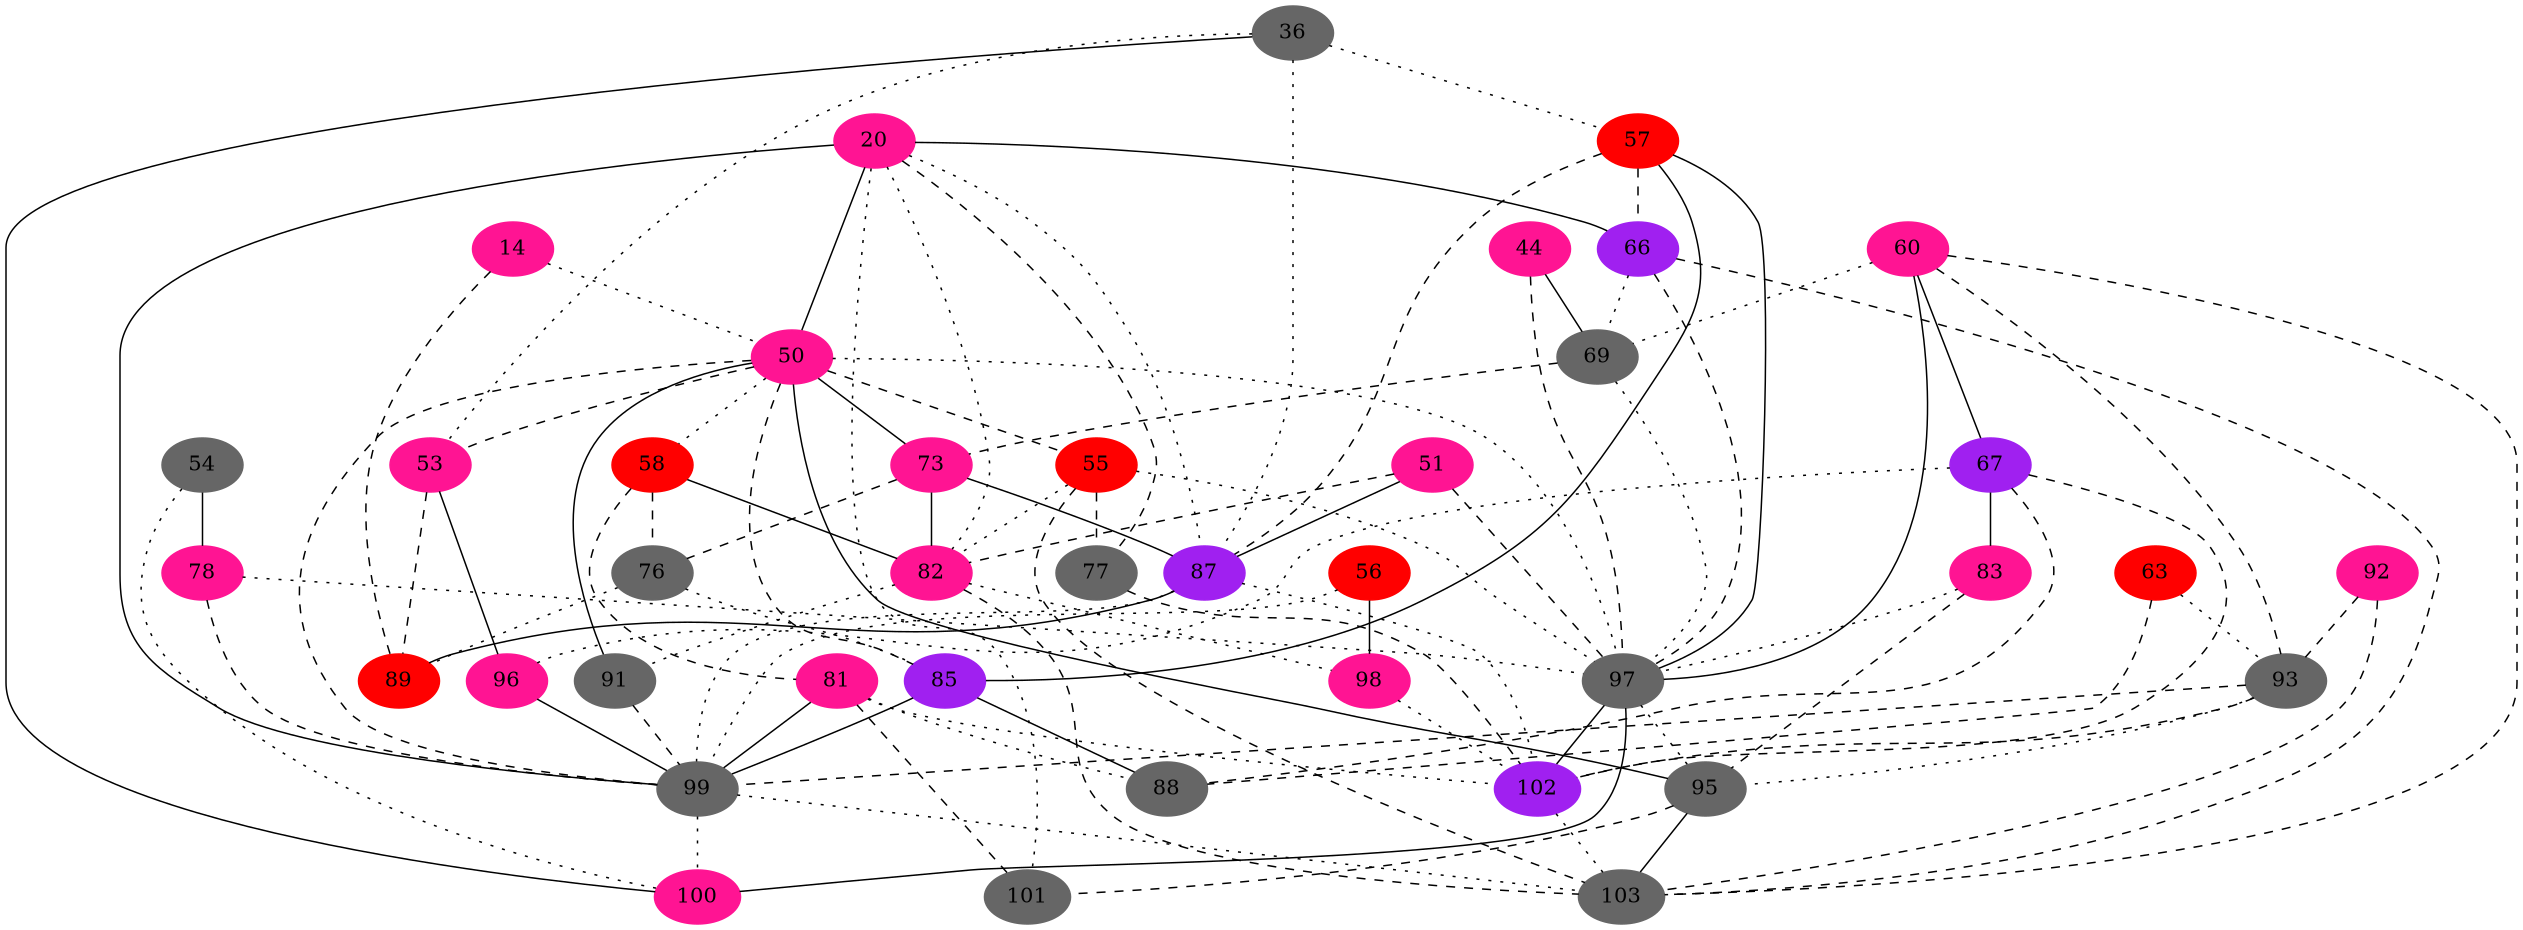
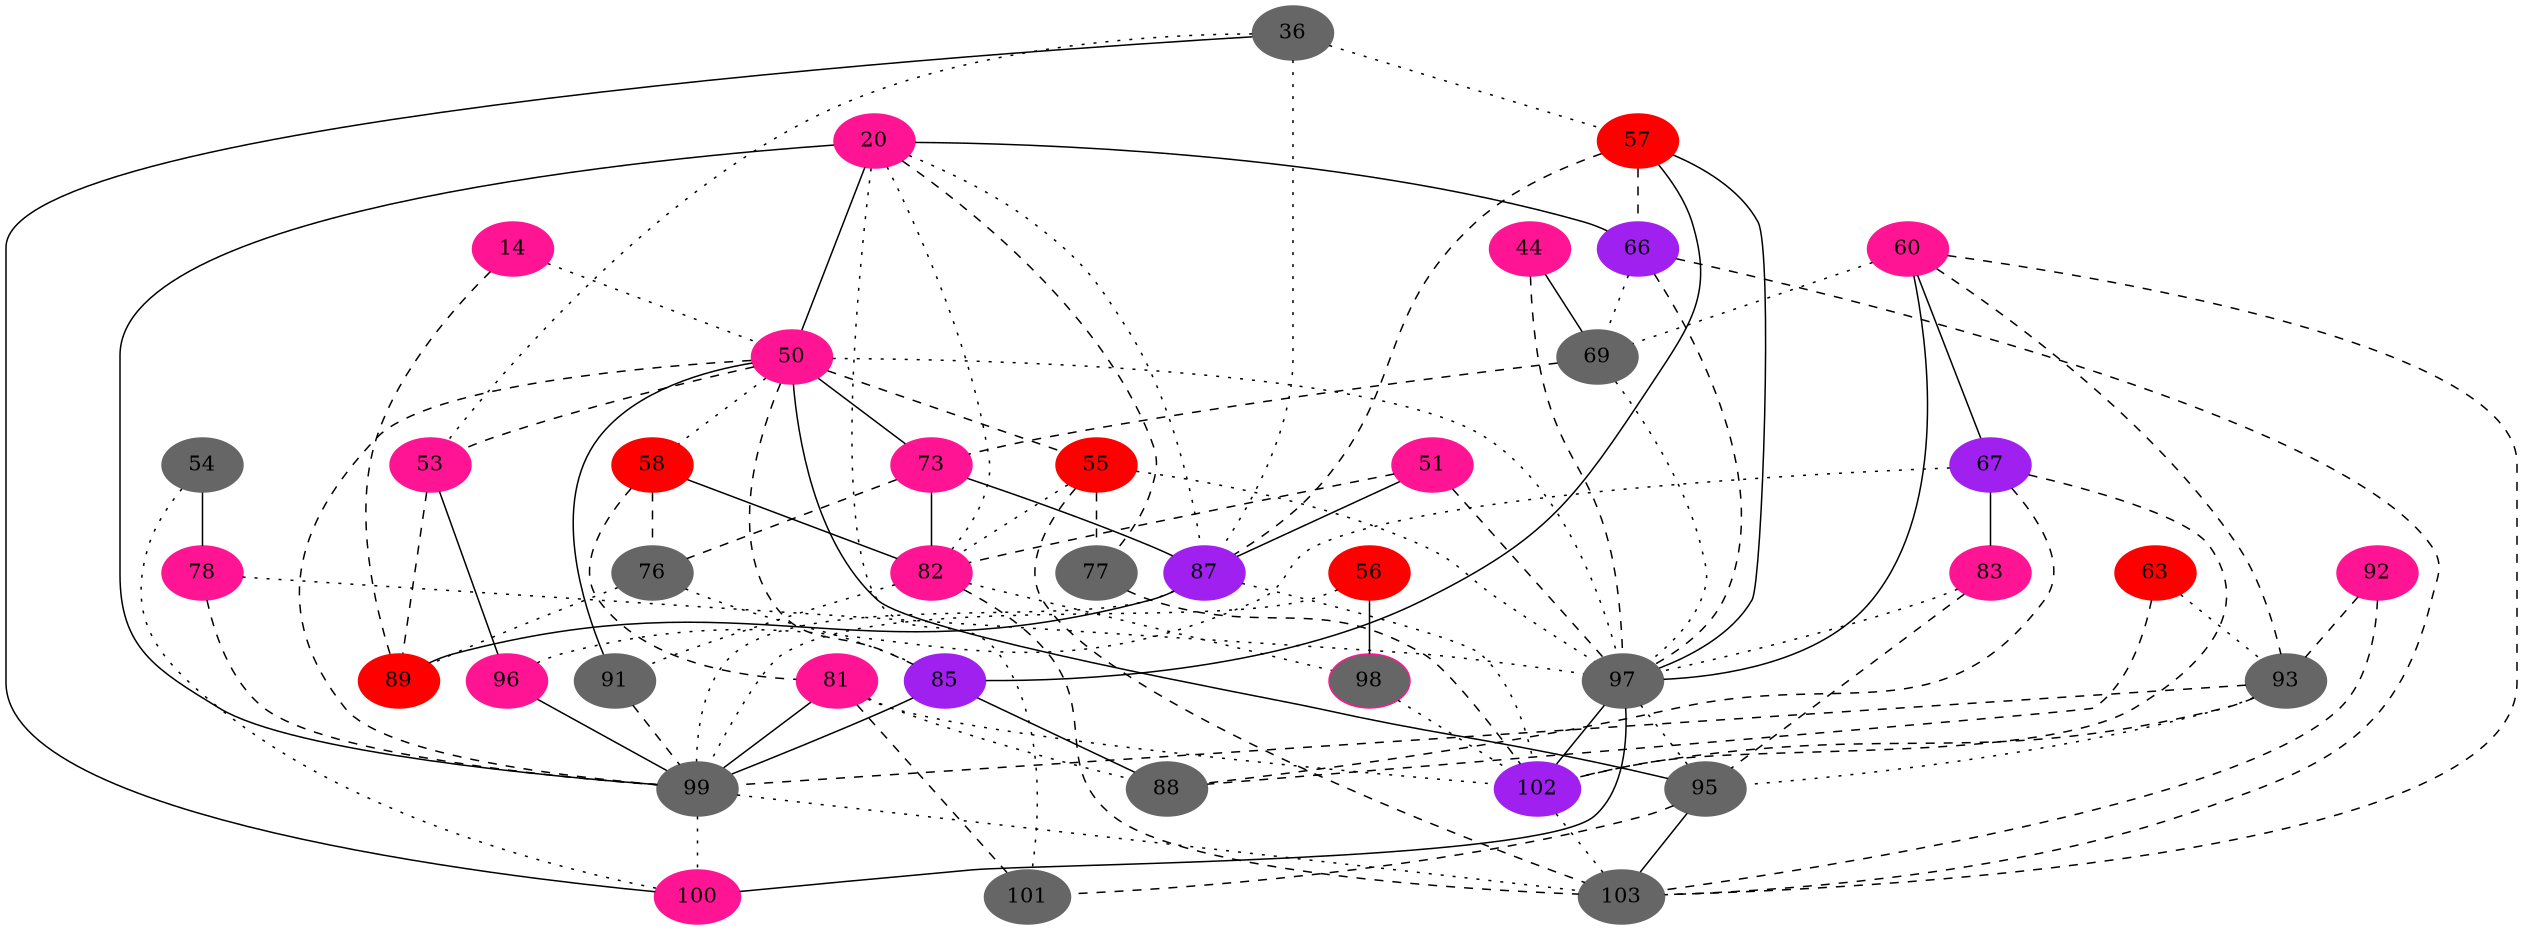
(1370, 681) -> (1370, 681)
